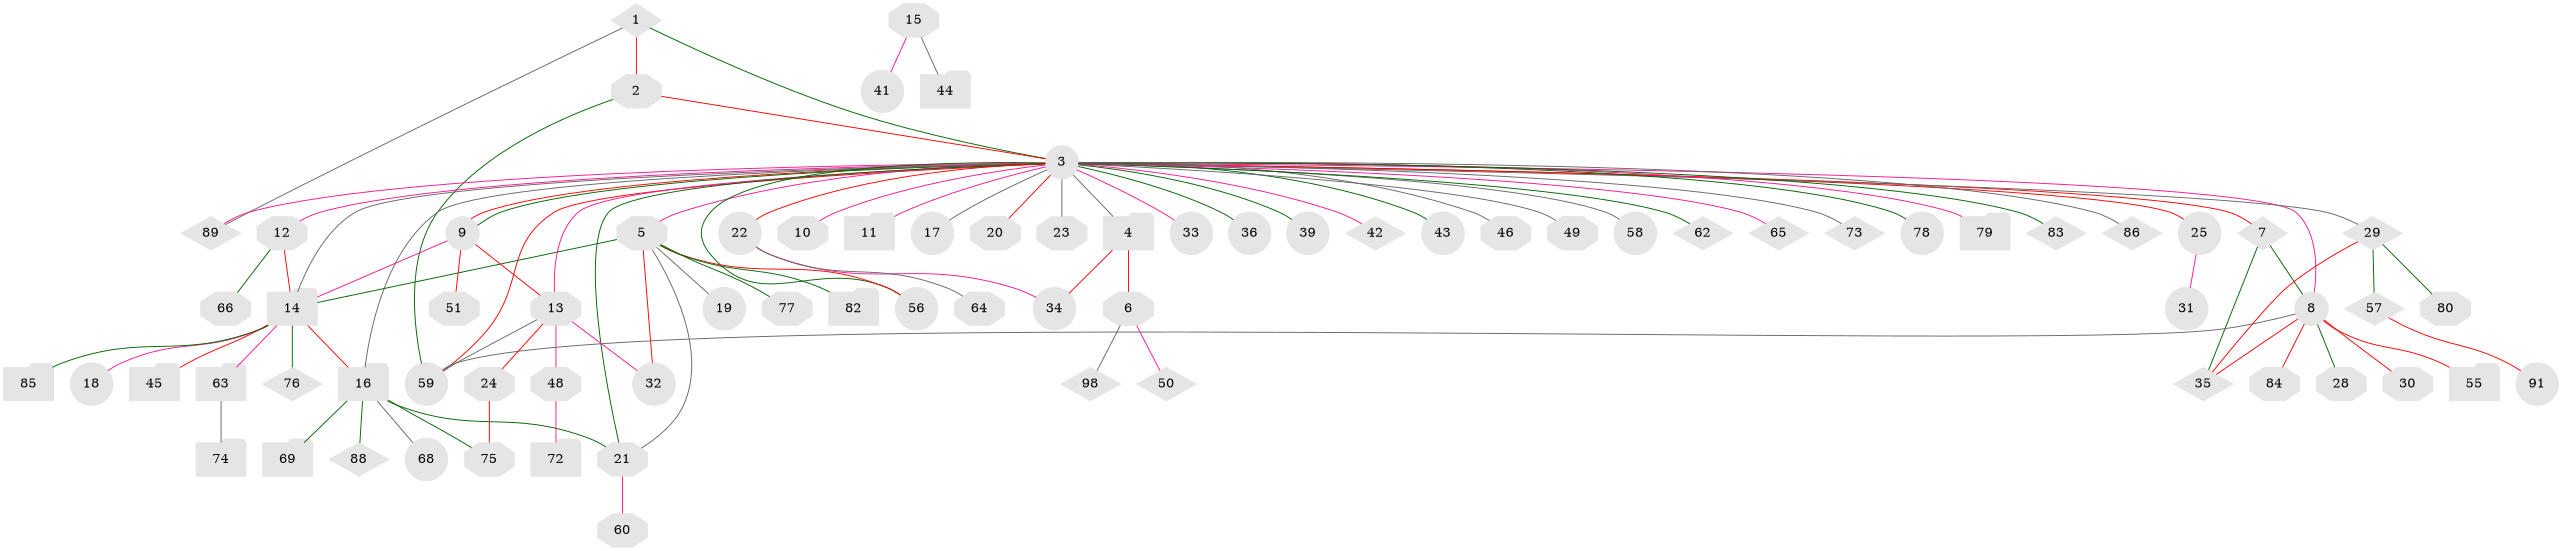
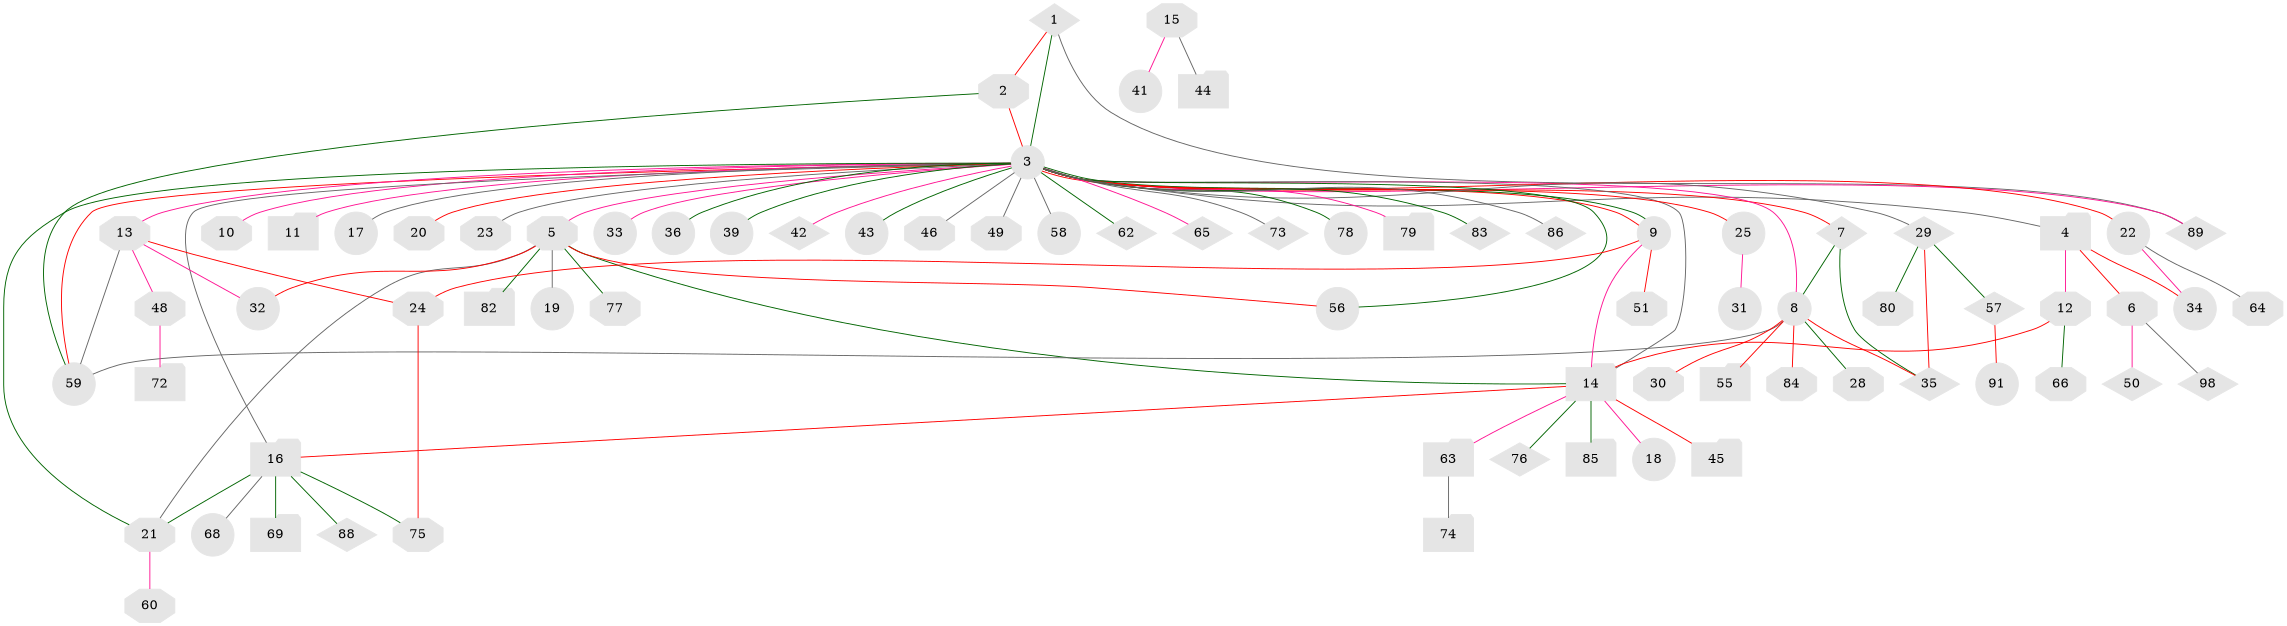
(670, 175) -> (2066, 271)
(508, 270) -> (1037, 264)
